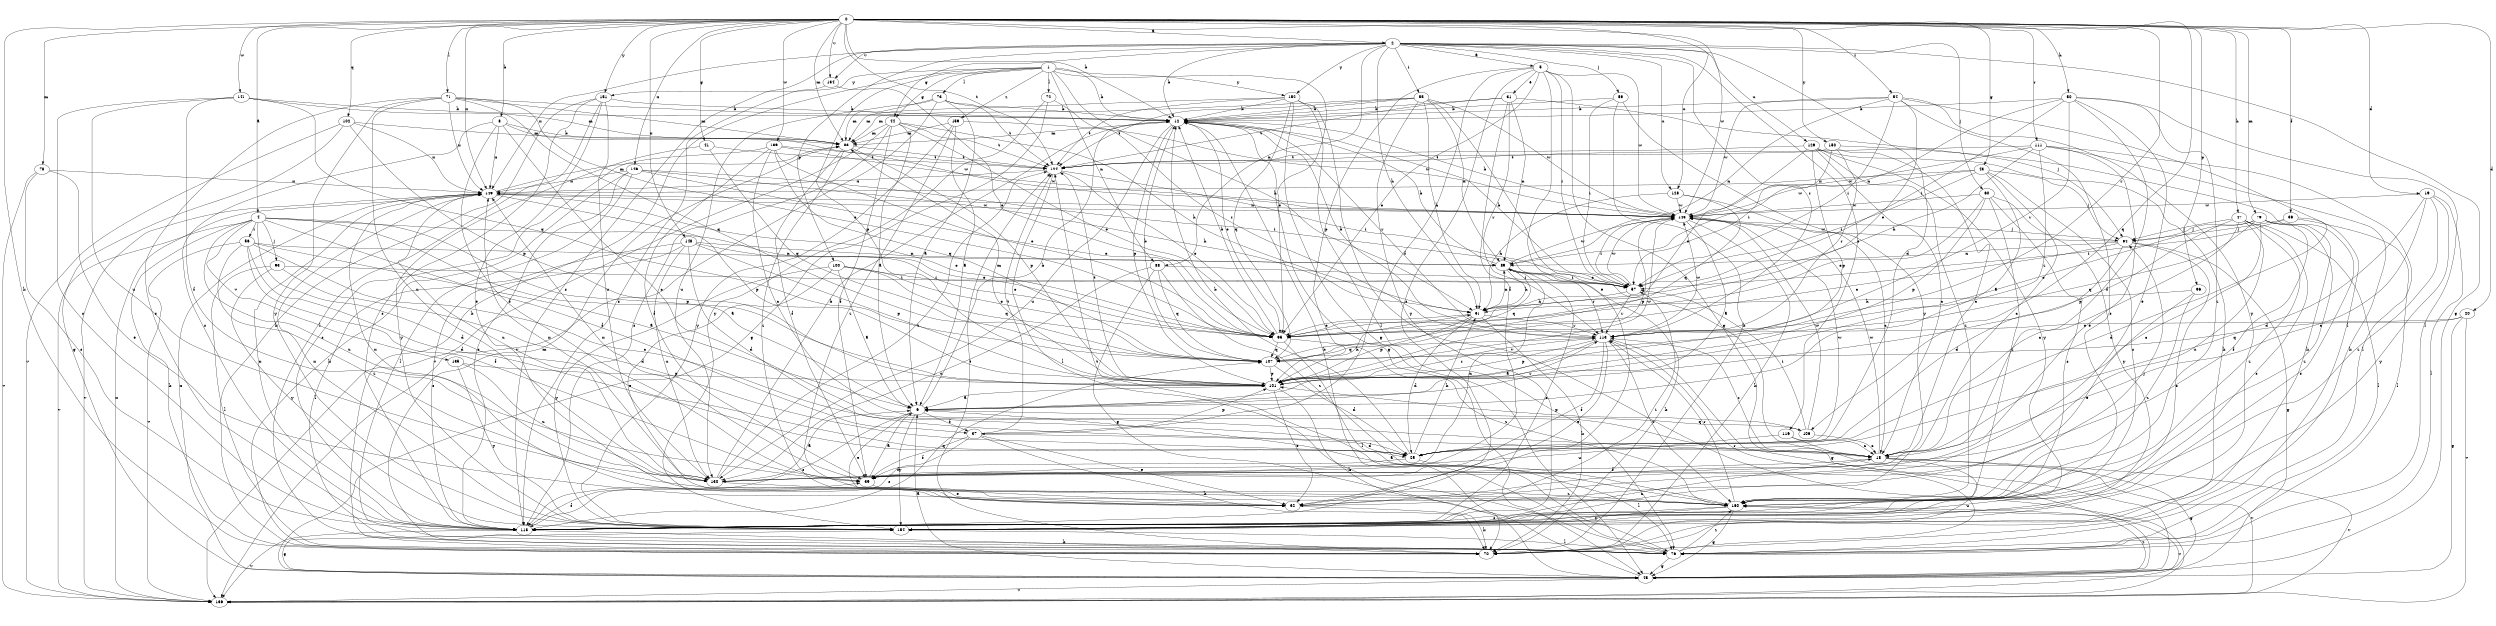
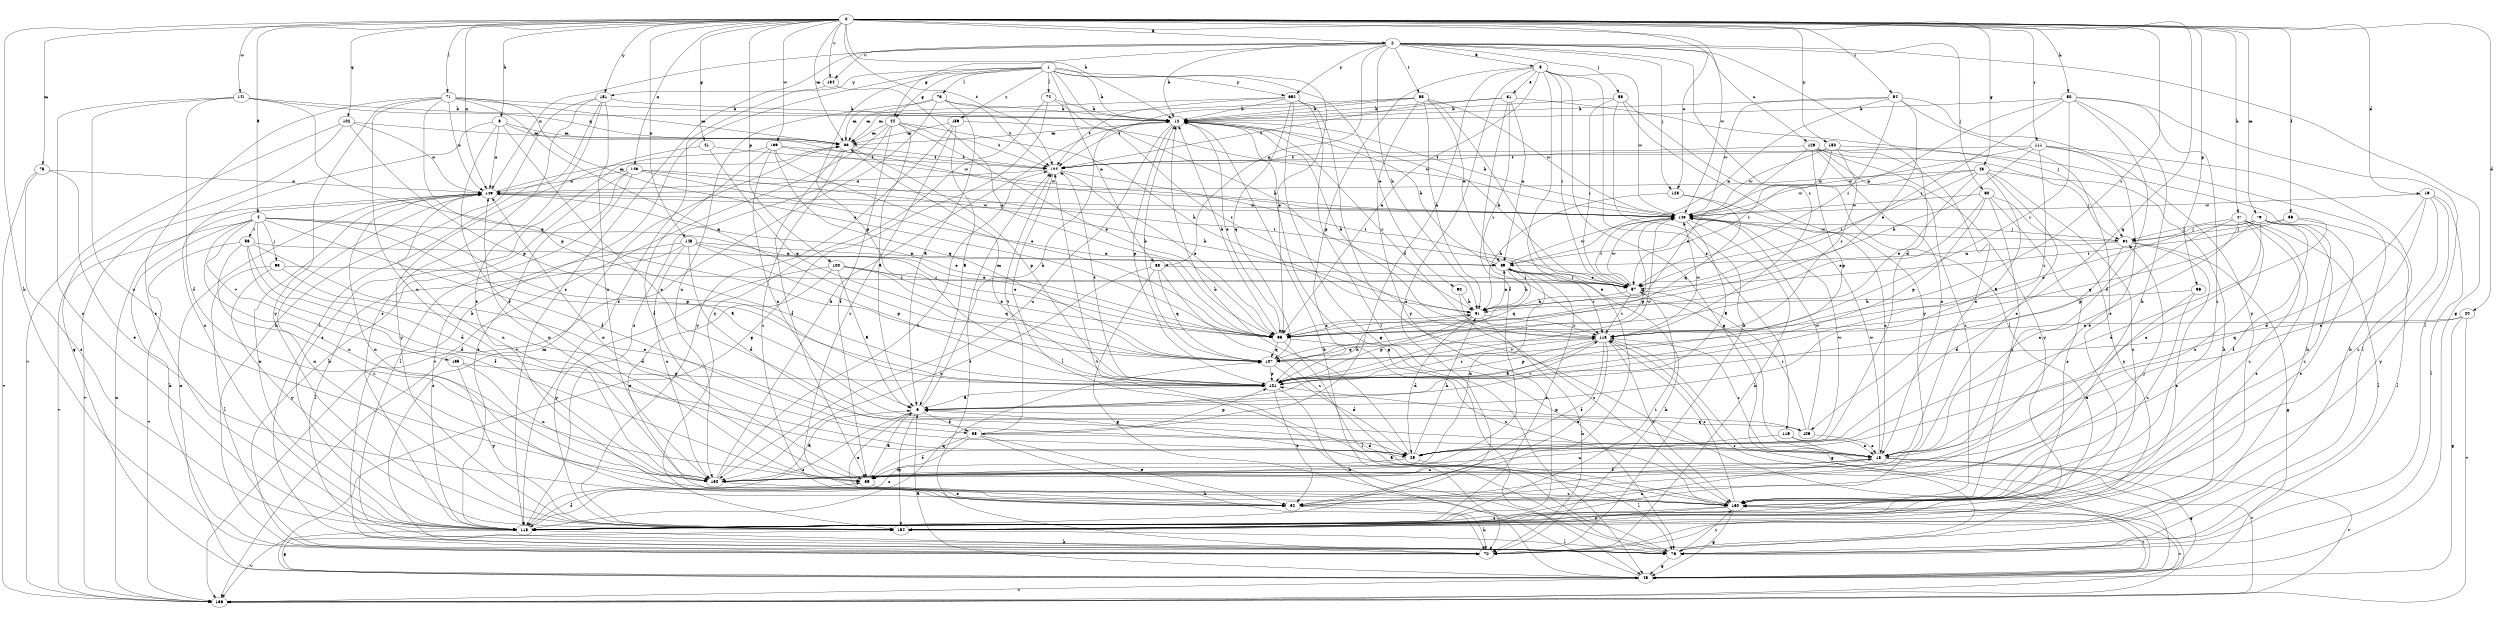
(1020, 55) -> (750, 121)
(1292, 97) -> (1292, 97)
(1755, 114) -> (1661, 232)
none -> (1110, 115)
(591, 121) -> (591, 121)
(1663, 121) -> (1663, 121)
(567, 133) -> (567, 133)
(1678, 204) -> (1758, 175)
none -> (1459, 290)
(2142, 302) -> (2142, 302)
(585, 311) -> none
(1665, 313) -> (1659, 319)
(869, 316) -> (788, 314)
(2306, 416) -> (2052, 367)
(974, 434) -> (974, 434)
(1642, 532) -> (1127, 476)
